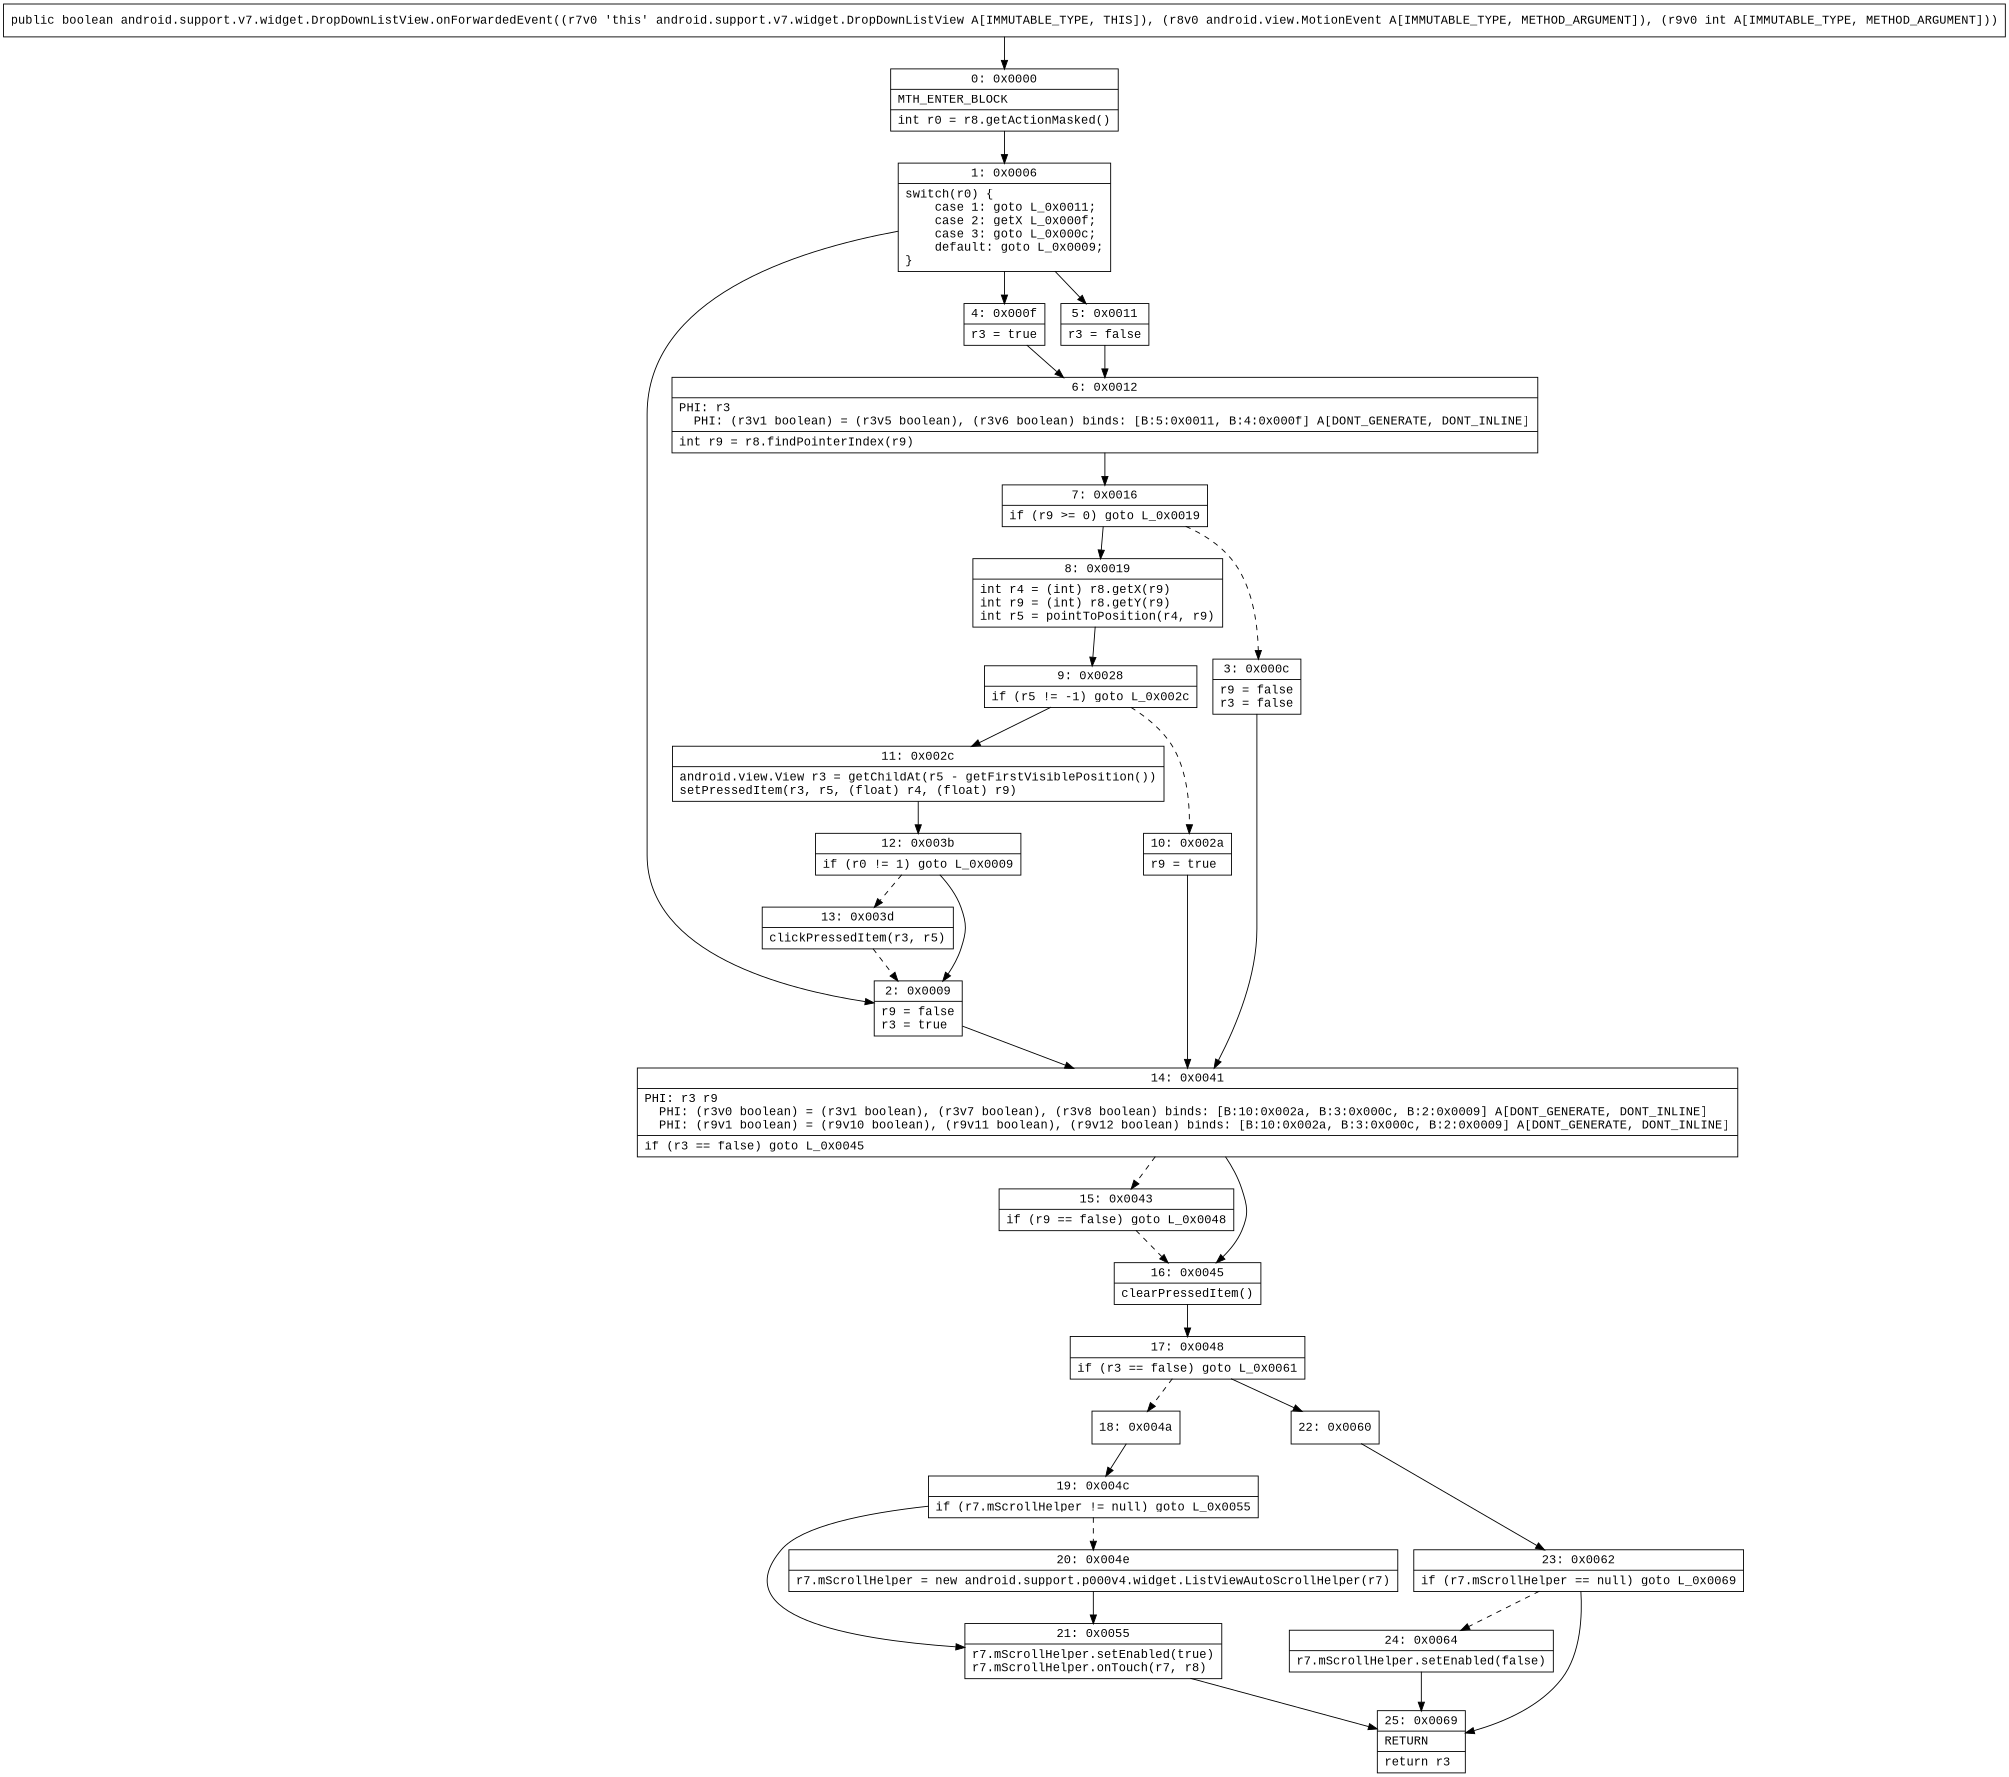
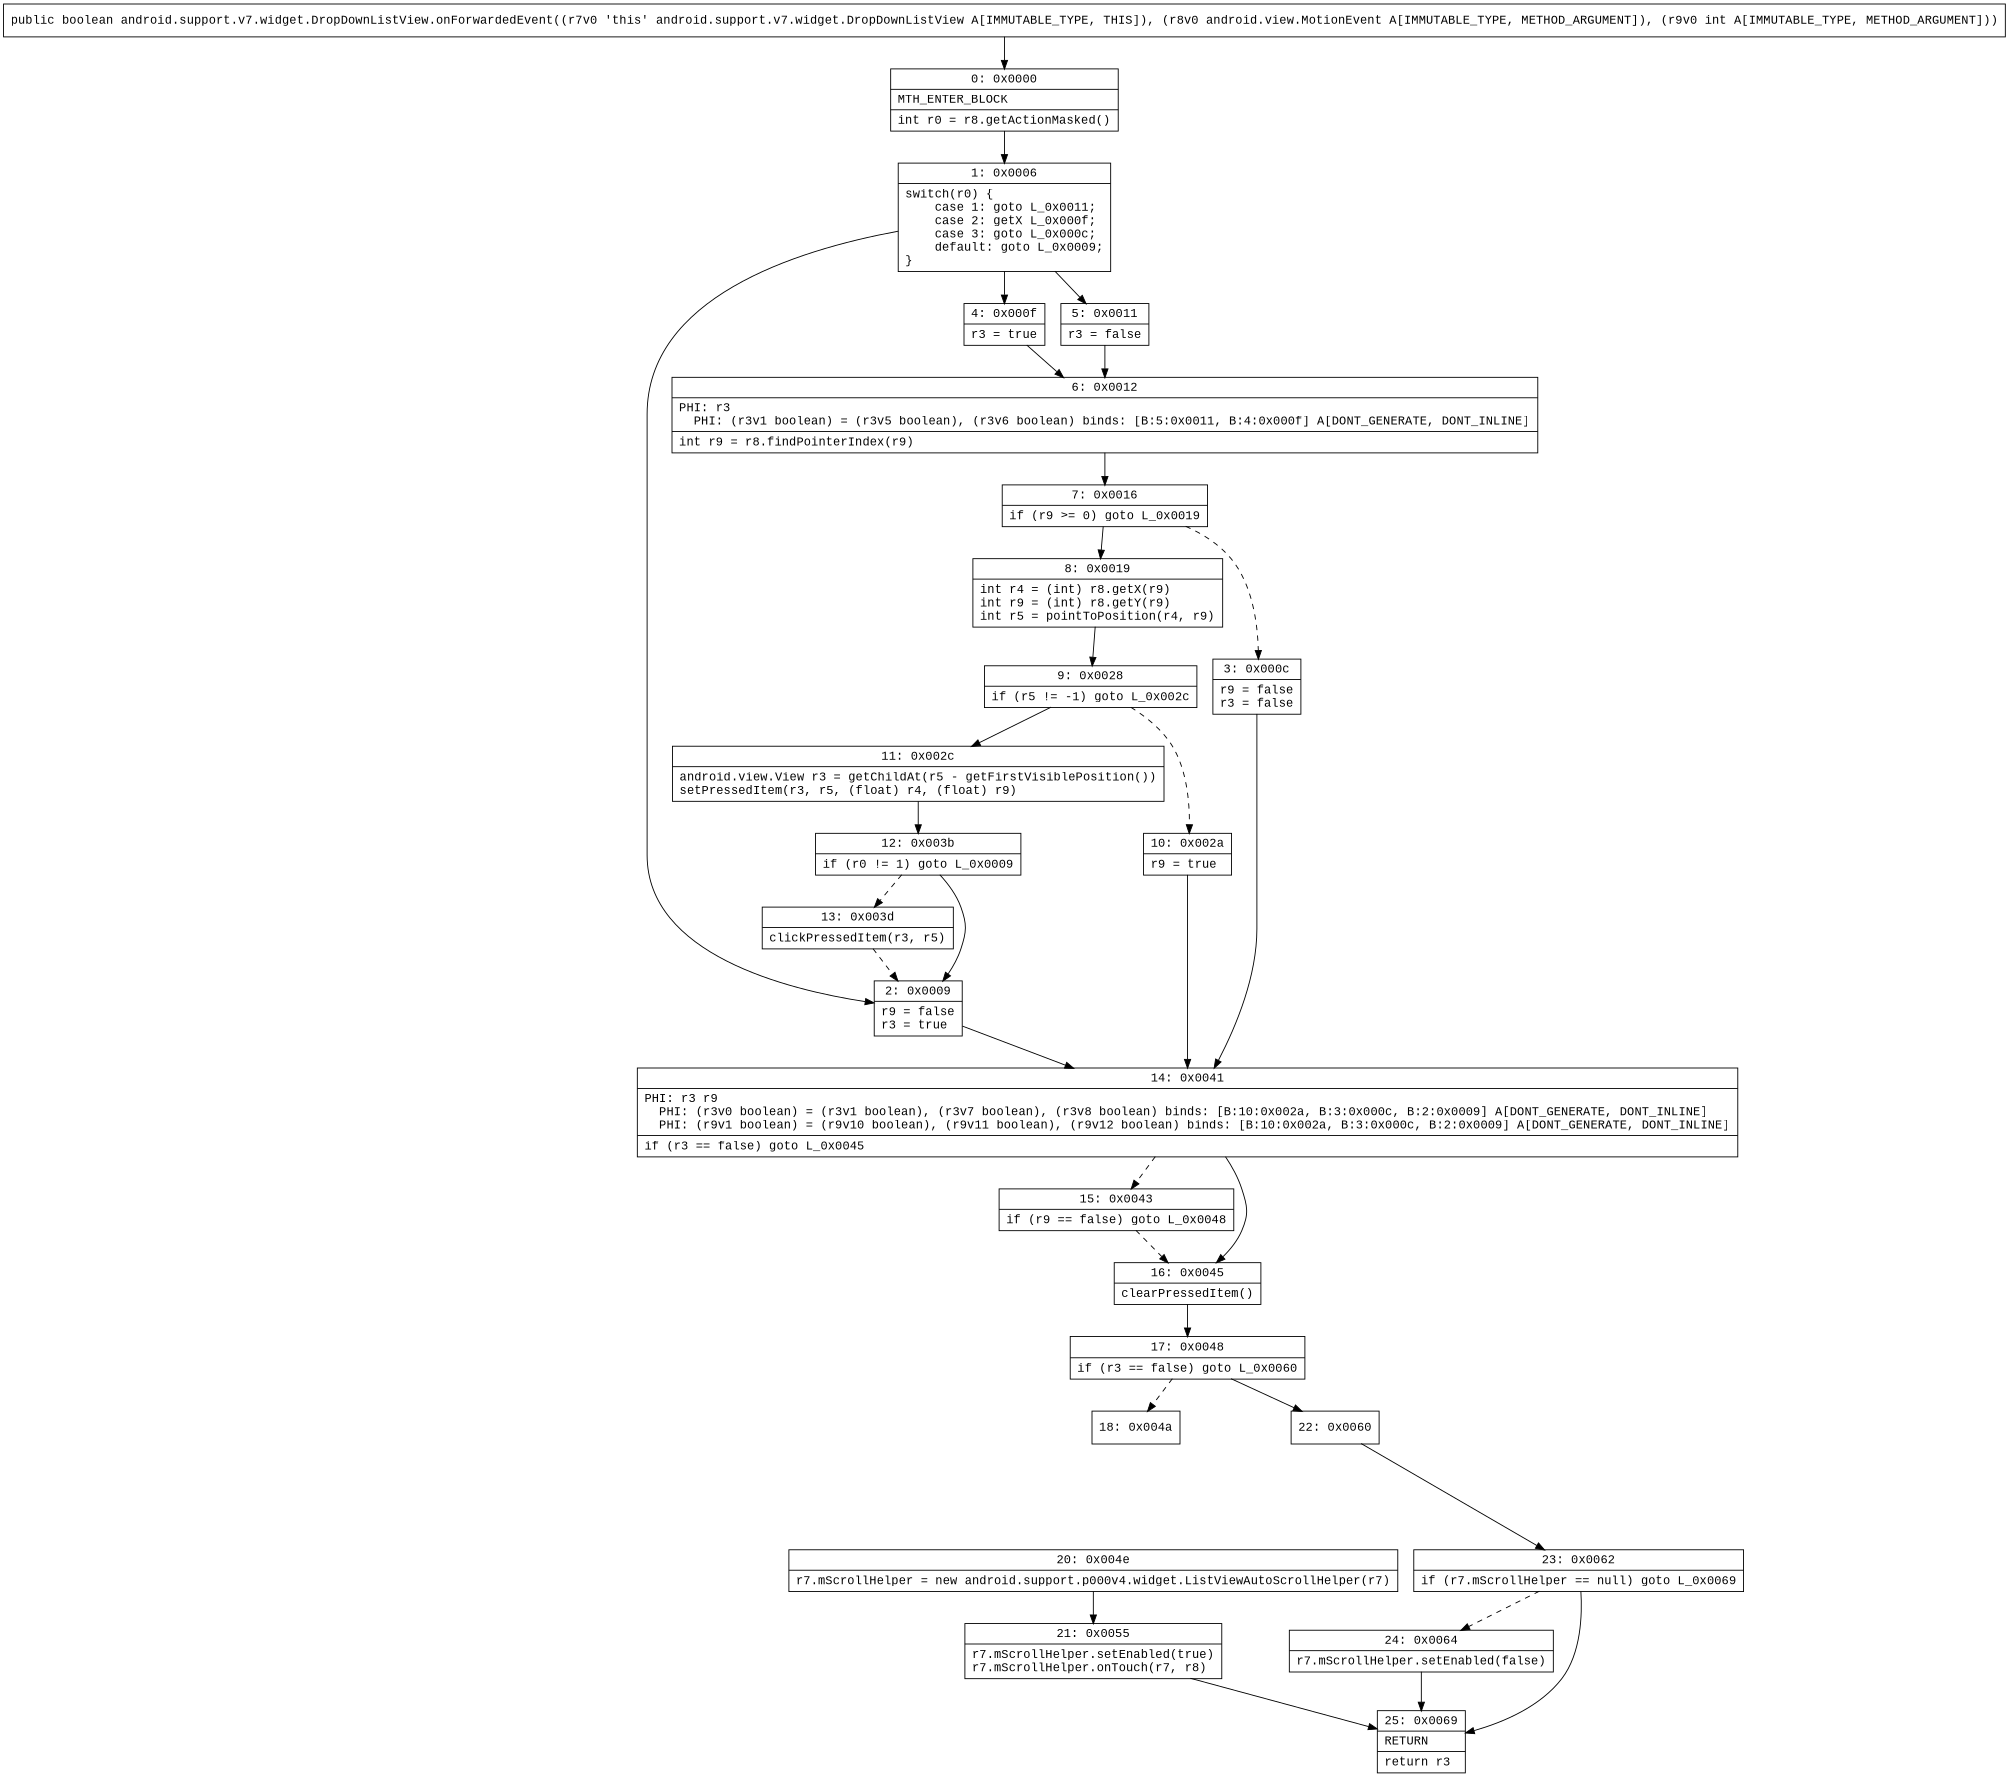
(1188, 1368) -> (1188, 1368)
(1093, 1497) -> none
